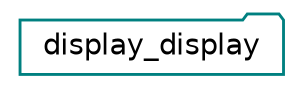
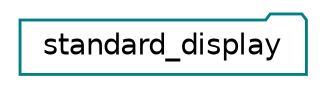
(152, 47) -> (163, 47)
